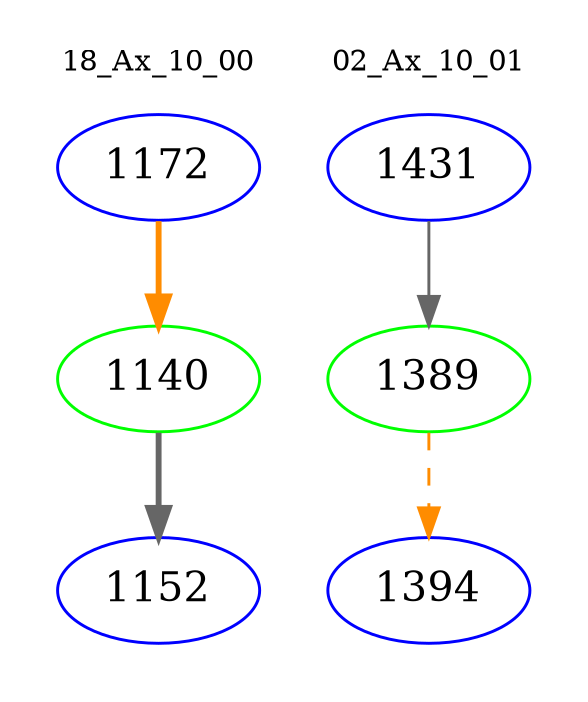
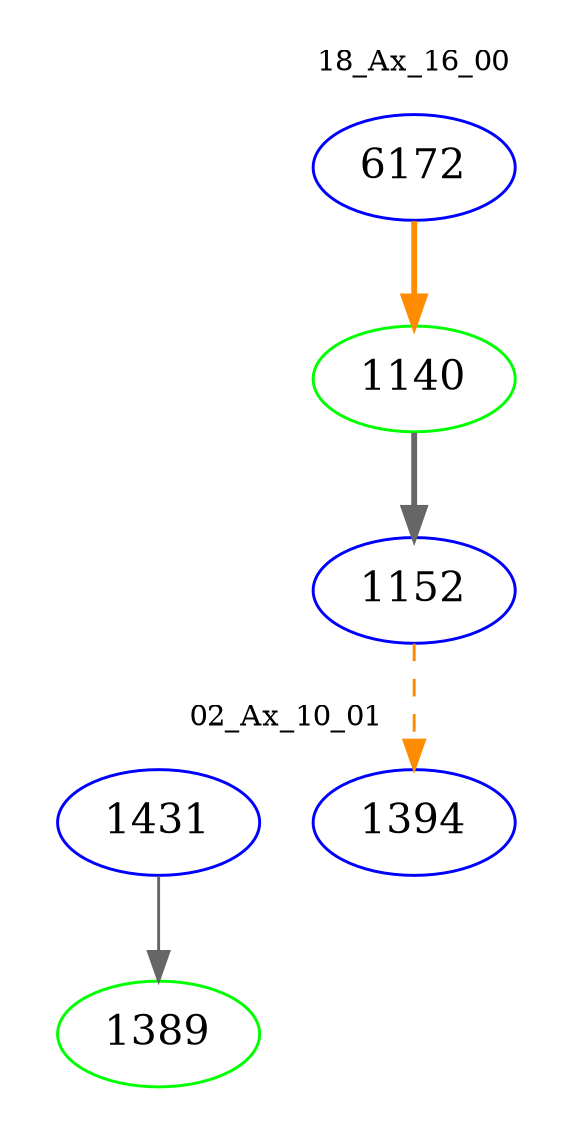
(159, 63) -> (414, 63)
(159, 167) -> (414, 167)
(429, 470) -> (414, 708)
